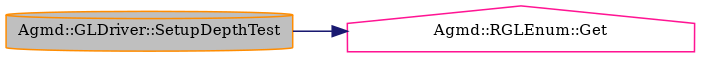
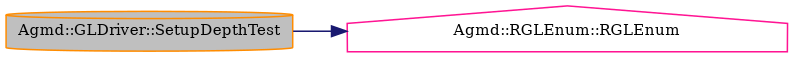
(521, 31) -> (567, 31)
